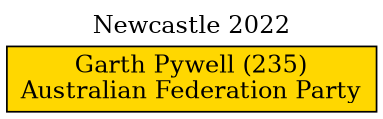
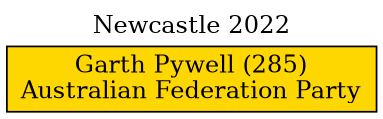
(192, 79) -> (192, 79)
